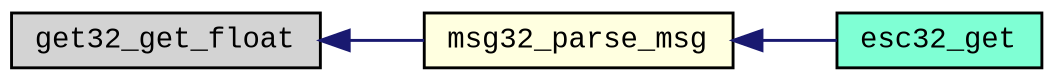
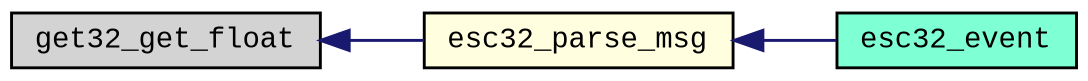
(579, 40) -> (579, 40)
(939, 40) -> (957, 40)
